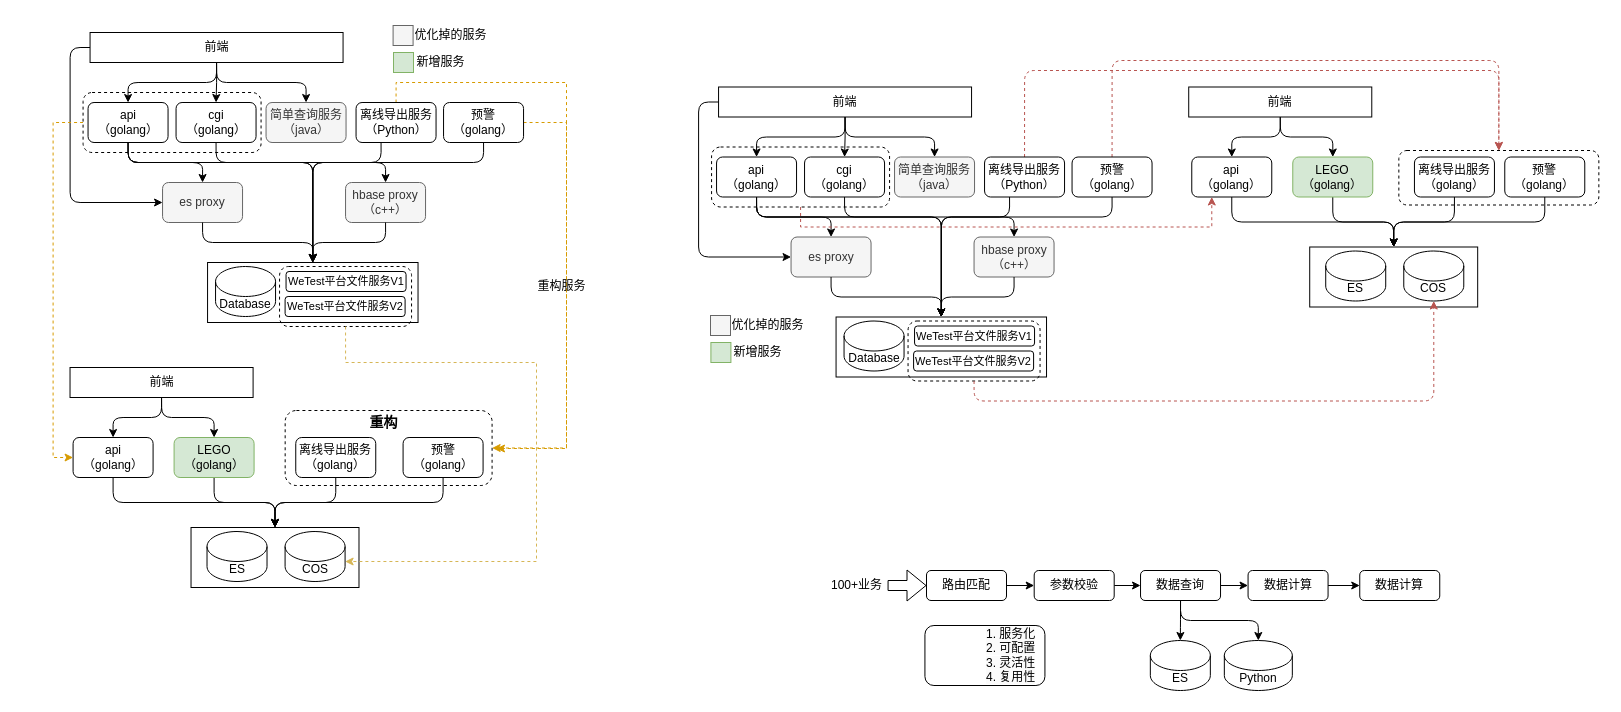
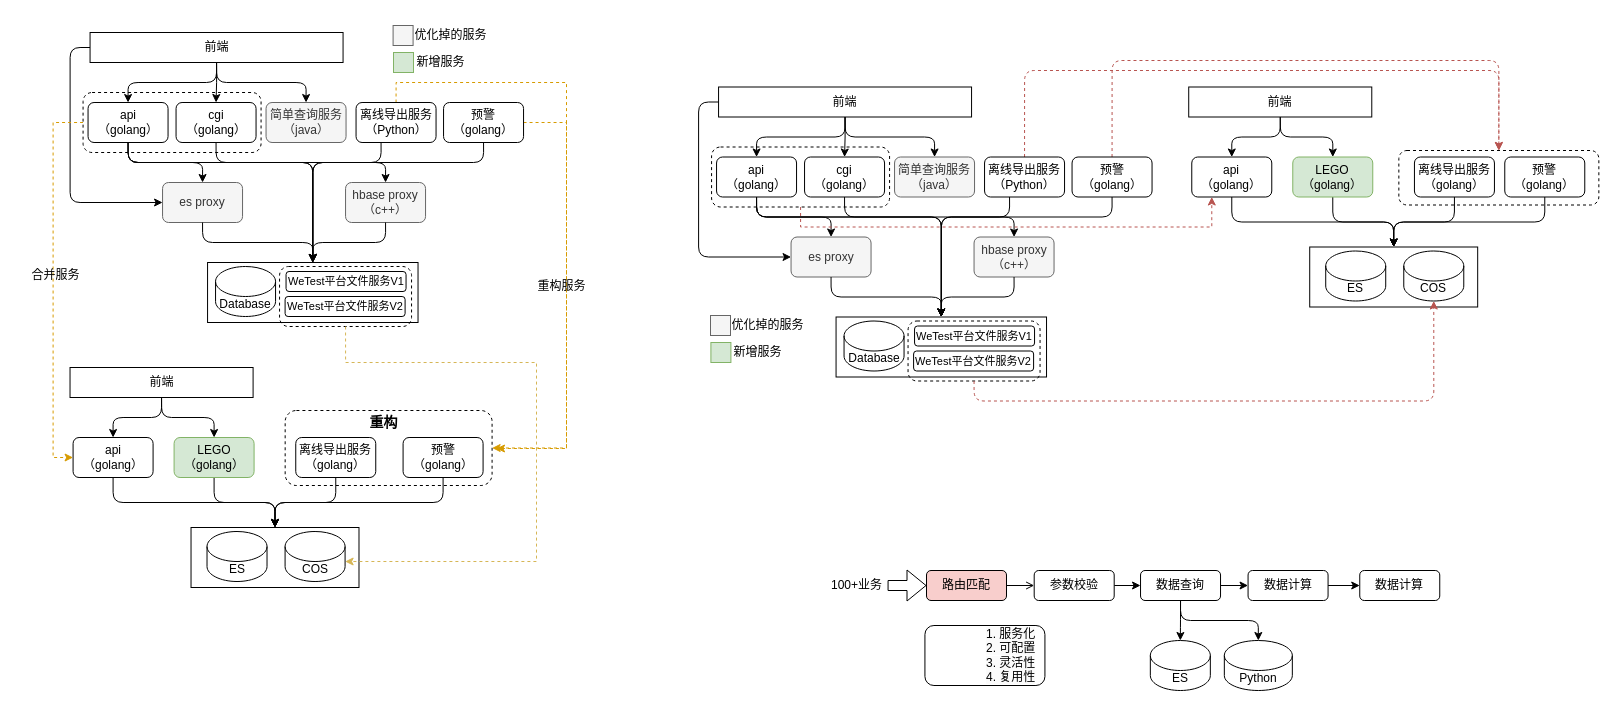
none -> (56, 276)
(967, 586) -> (967, 586)
(1026, 586) -> (1027, 586)
